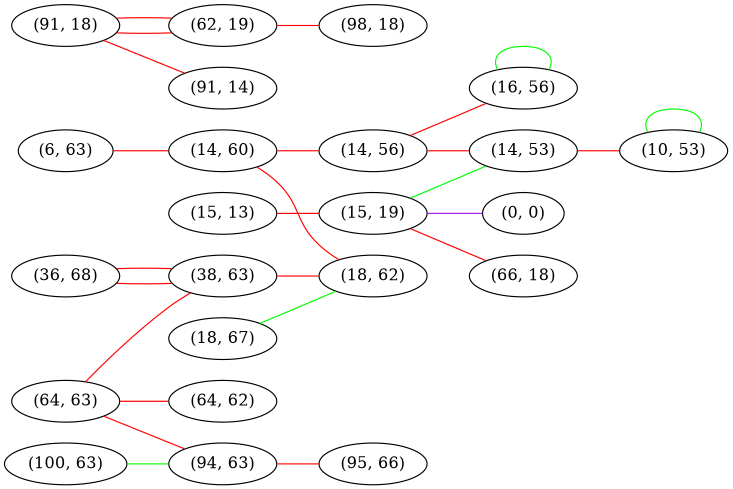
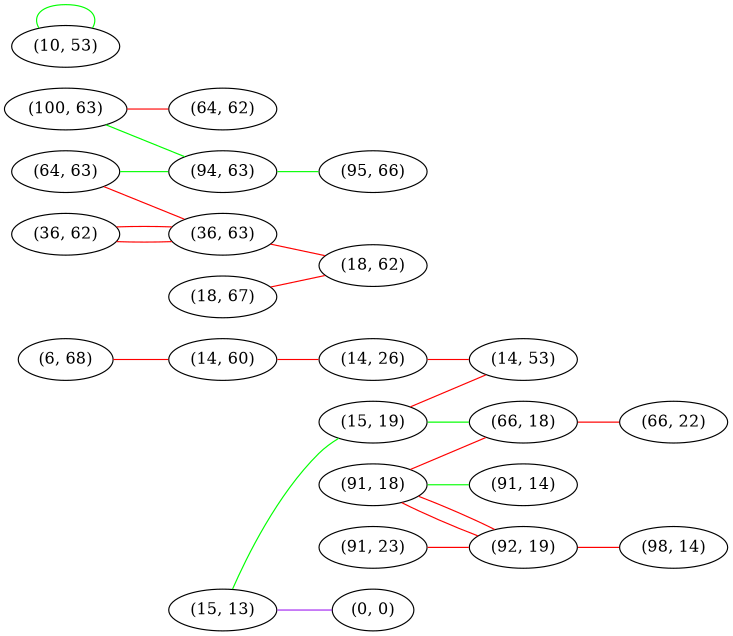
(223, 26) -> (523, 547)
(373, 26) -> (674, 547)
(144, 57) -> (448, 485)
(523, 88) -> none
(66, 151) -> (66, 360)
(373, 151) -> (373, 360)
(599, 151) -> none
(448, 182) -> (448, 391)
(294, 205) -> none
(290, 213) -> (276, 507)
(455, 213) -> (305, 610)
(448, 245) -> (448, 422)
(66, 276) -> (66, 234)
(223, 276) -> (223, 234)
(298, 307) -> (298, 281)
(144, 401) -> (148, 109)
none -> (674, 422)
(144, 433) -> (144, 172)
none -> (448, 453)
(298, 464) -> (298, 172)
none -> (373, 547)
